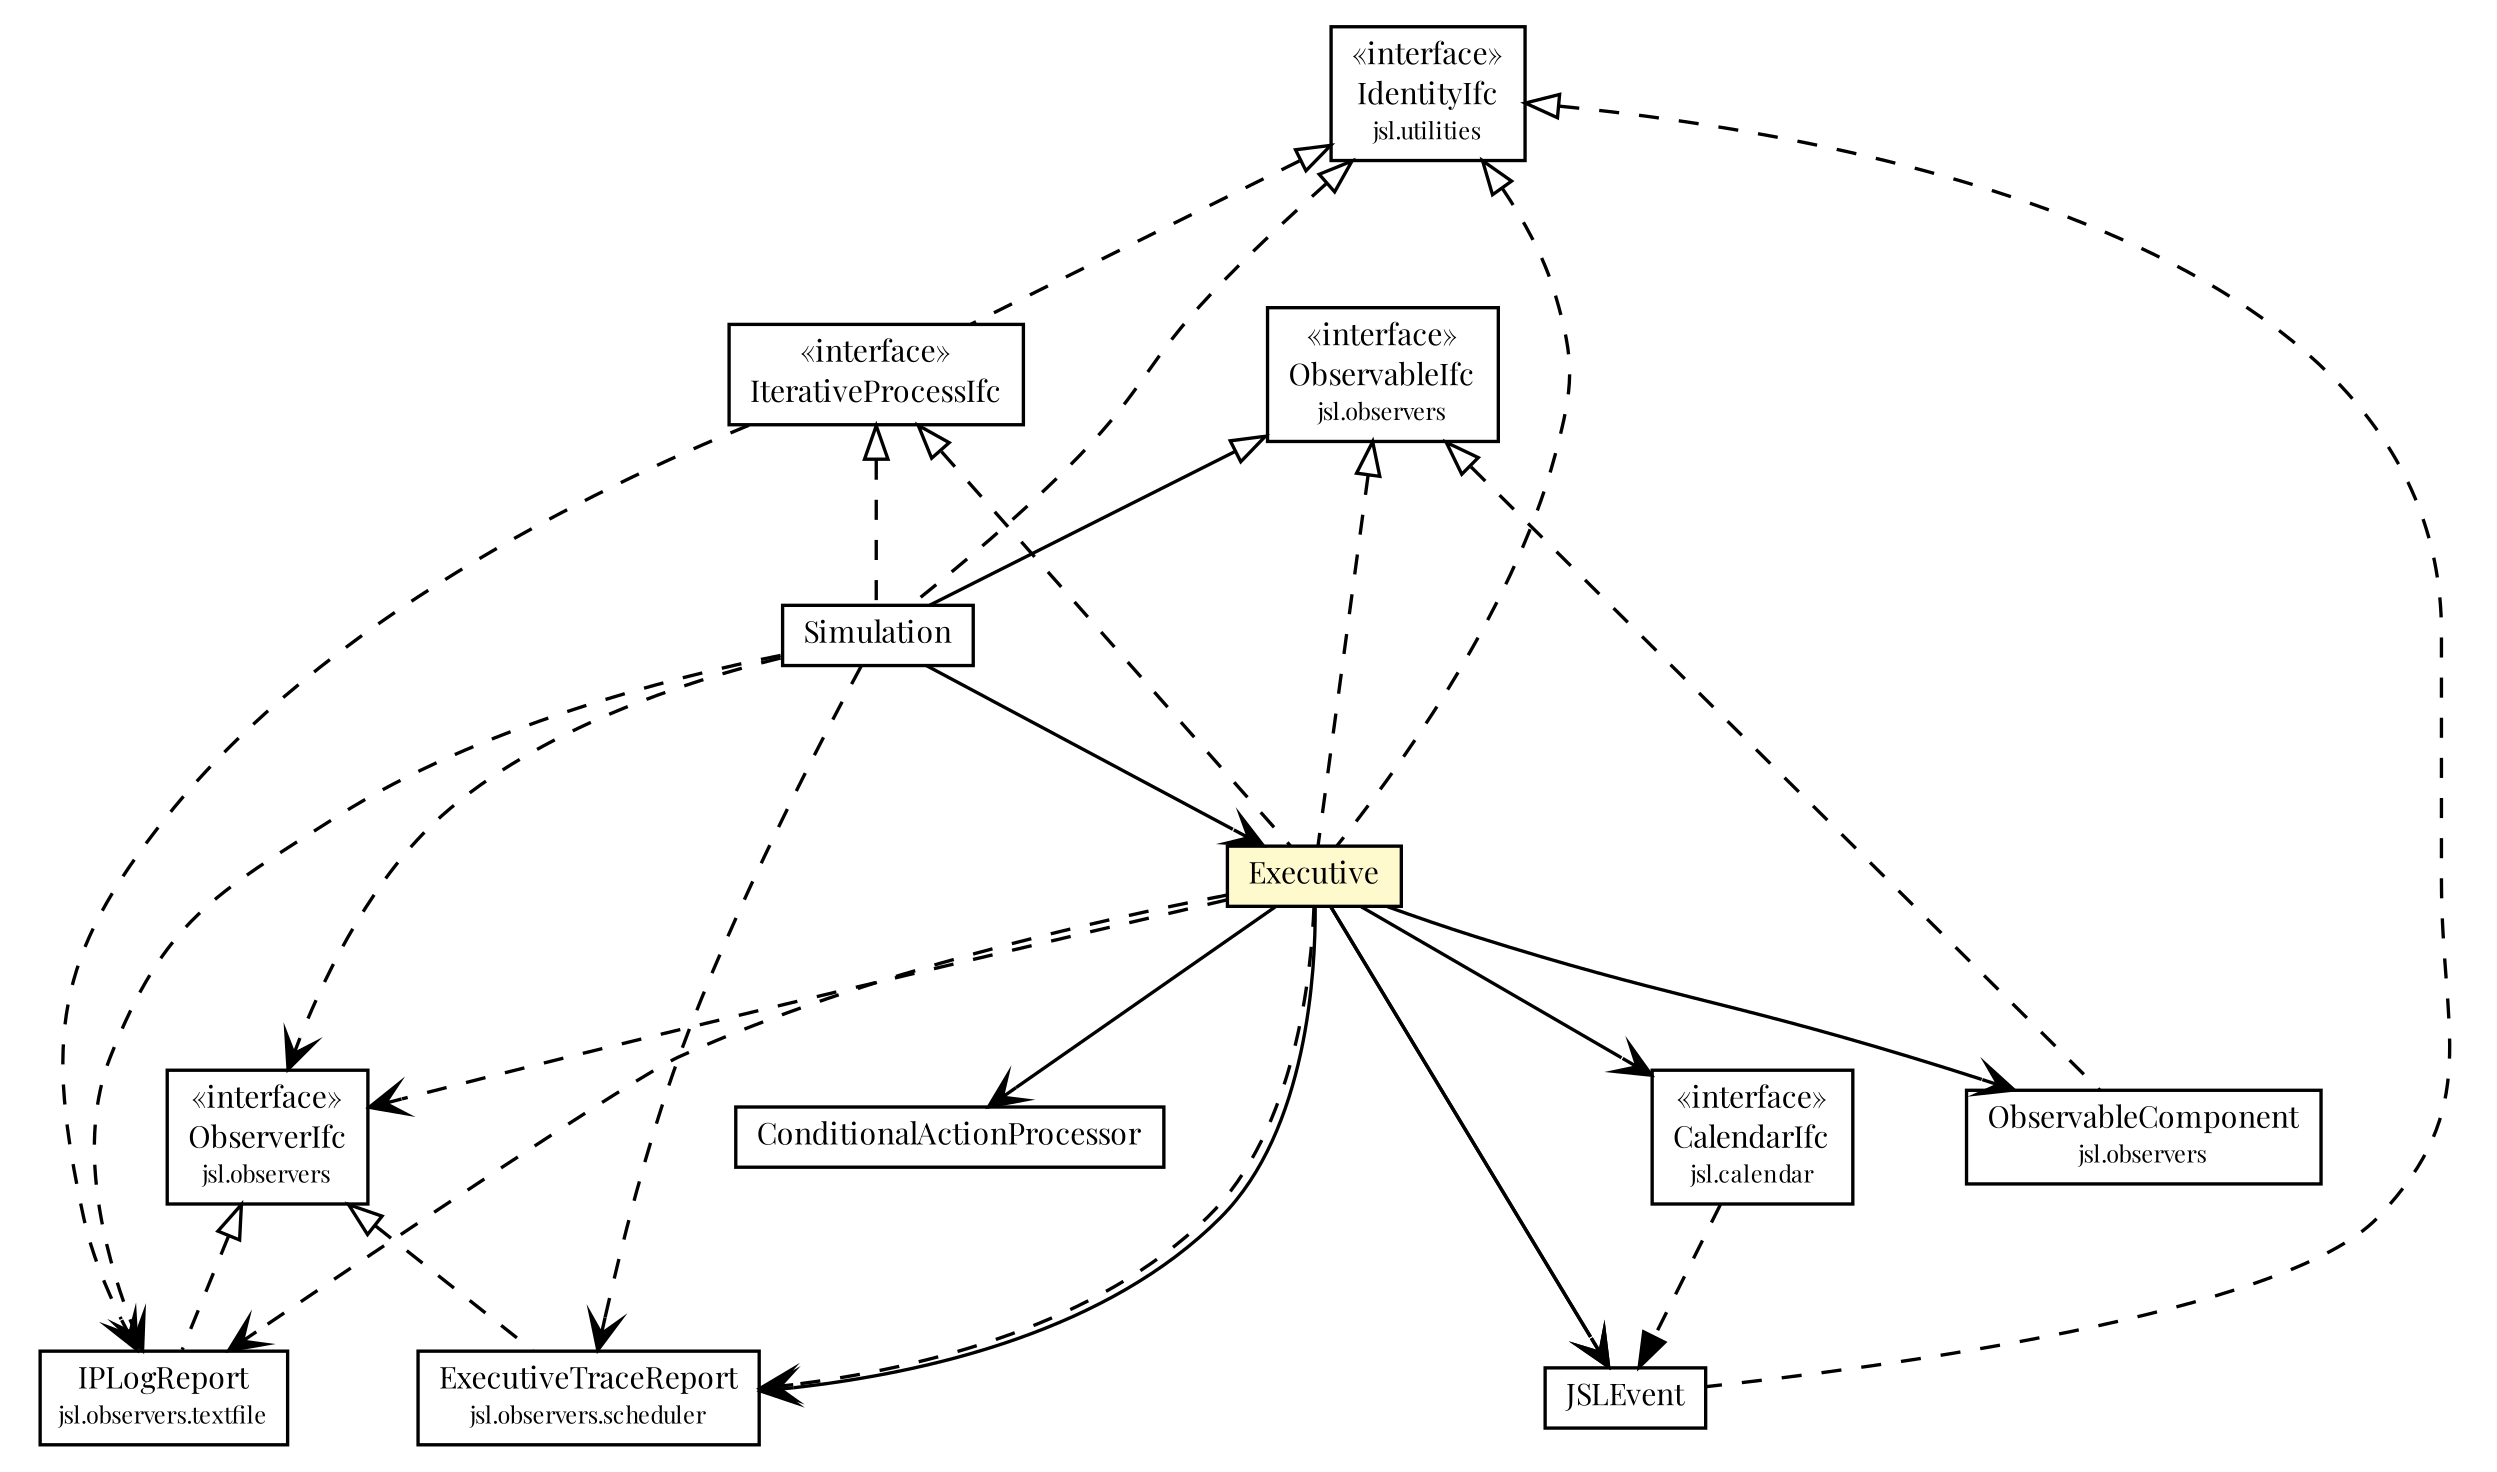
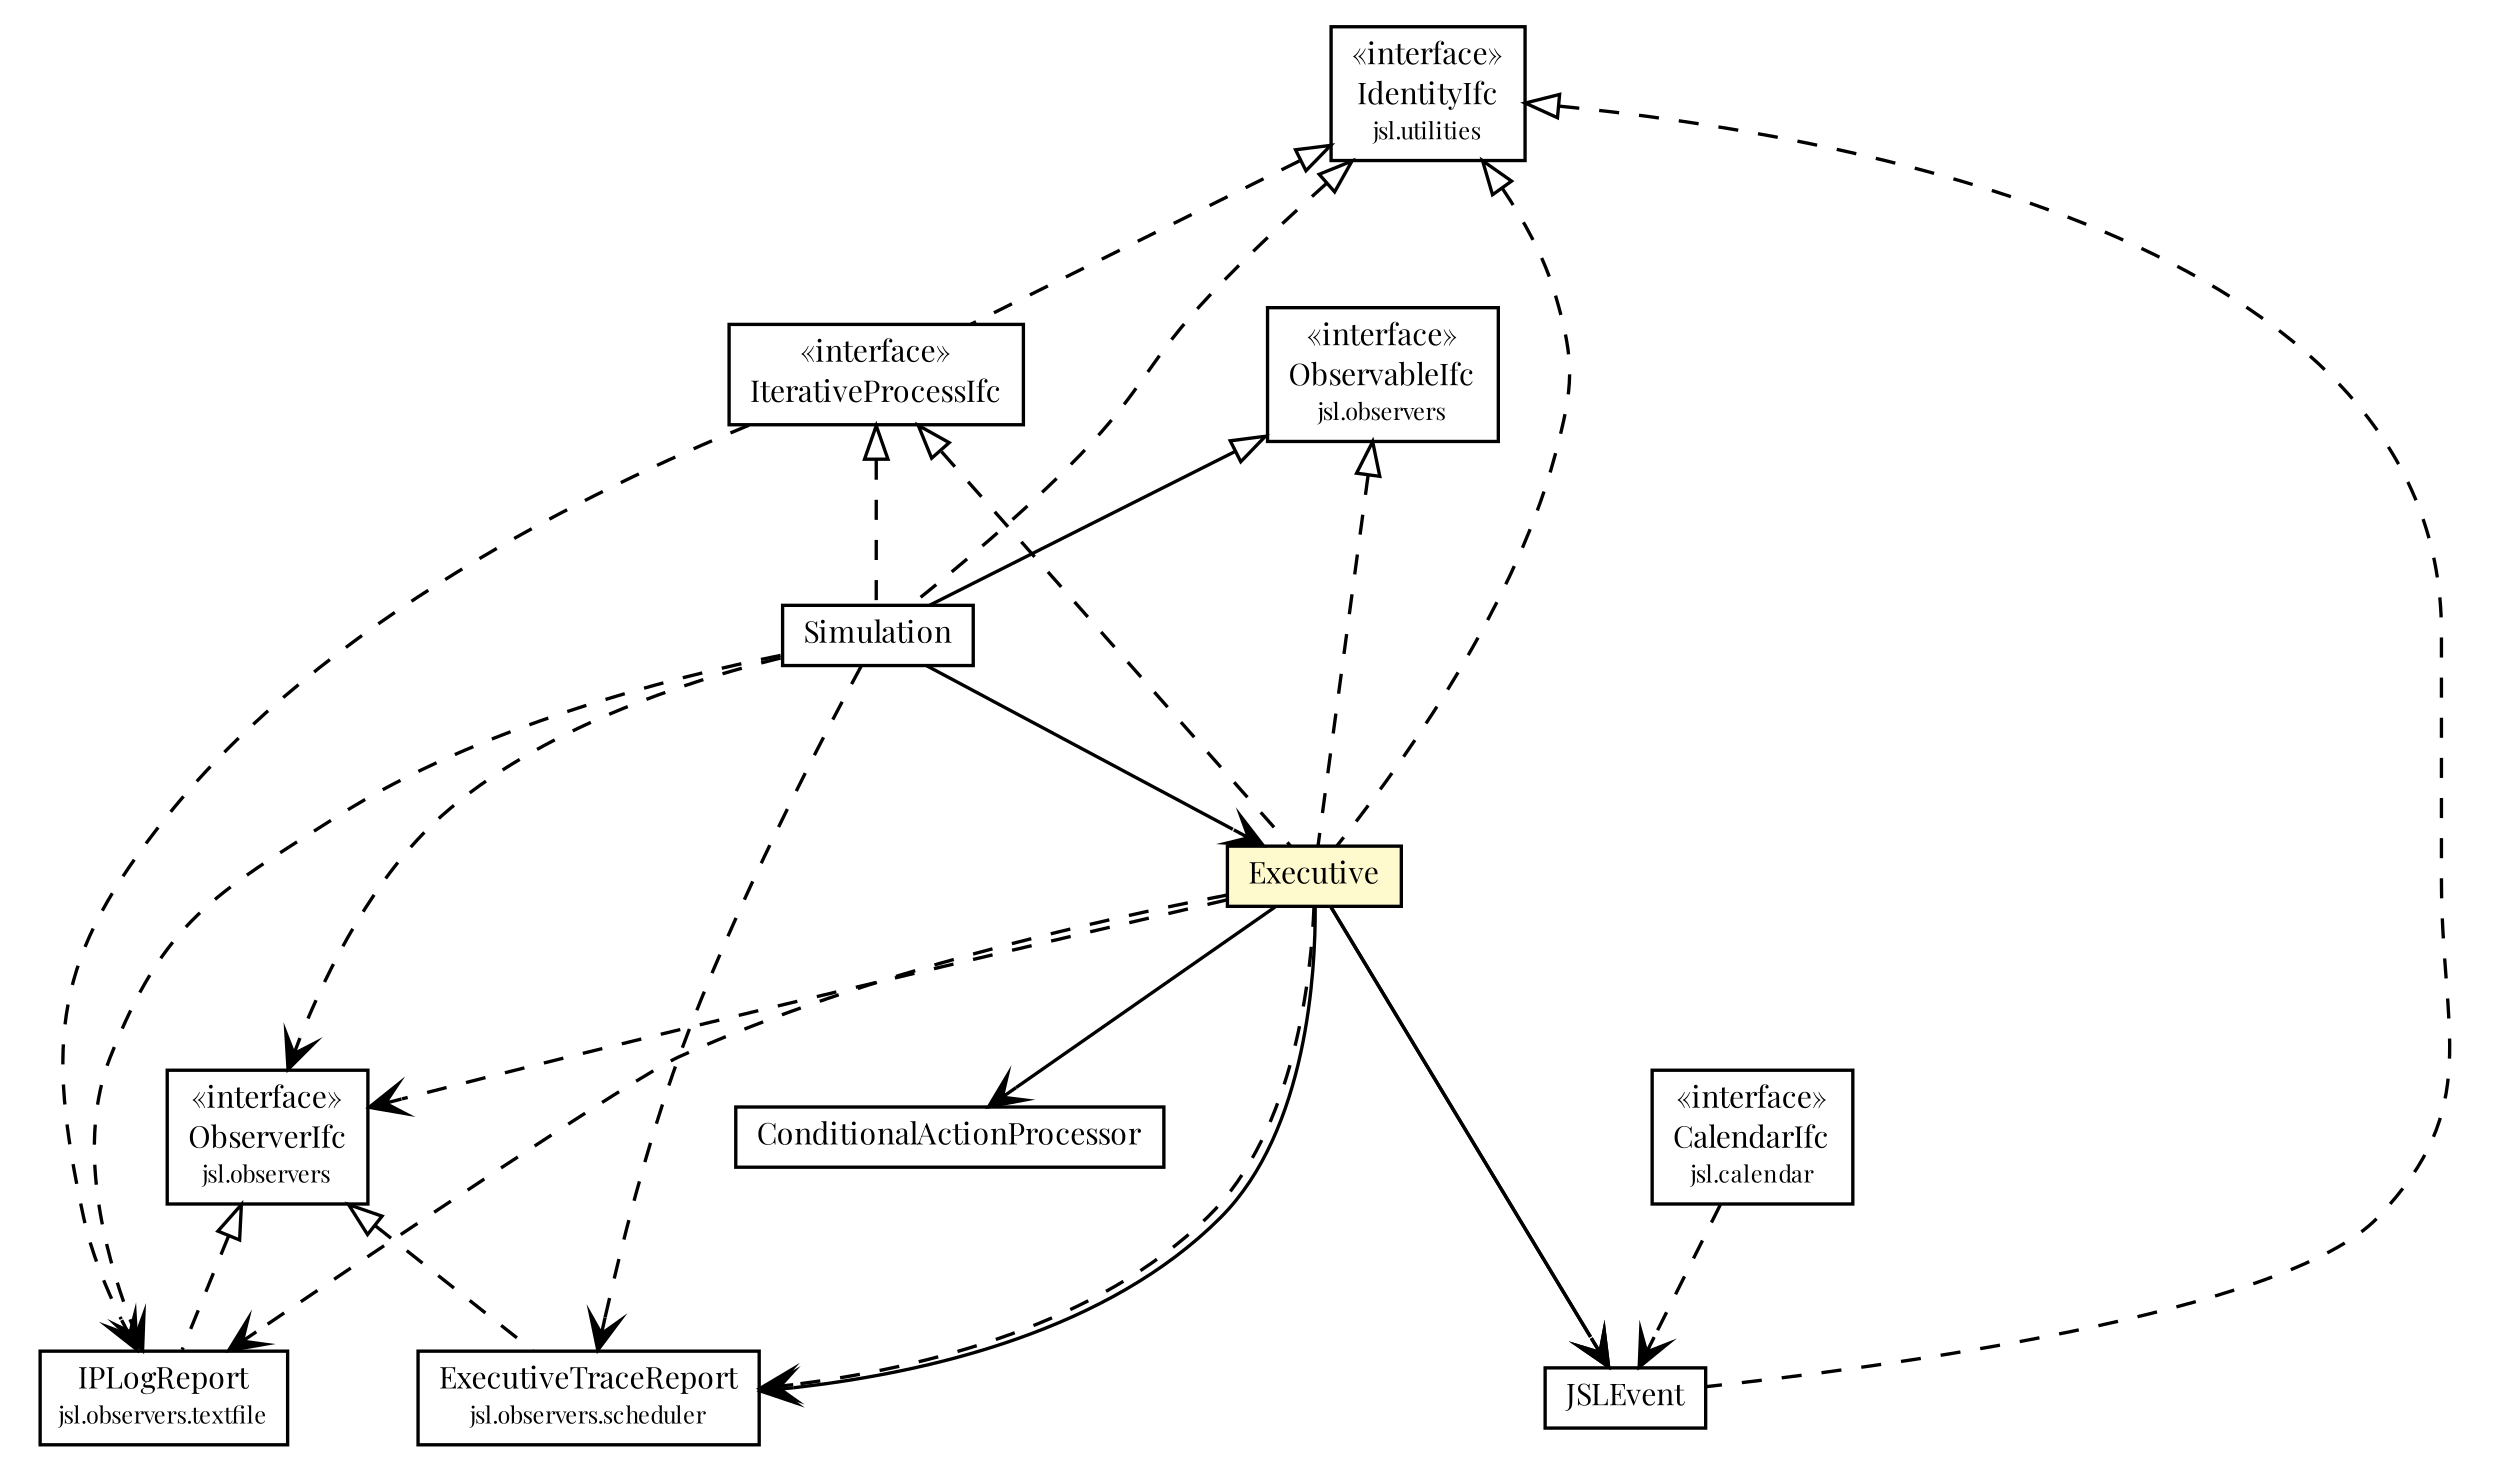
(1491, 982) -> none
(2144, 1137) -> none
(1687, 1270) -> (1687, 1270)
